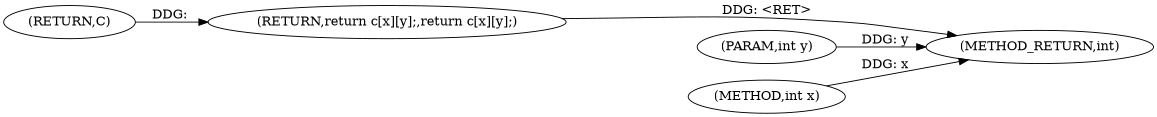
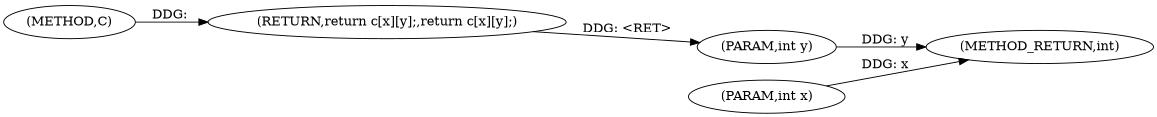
(755, 18) -> (612, 37)
(70, 22) -> (70, 22)
(767, 97) -> (767, 97)
